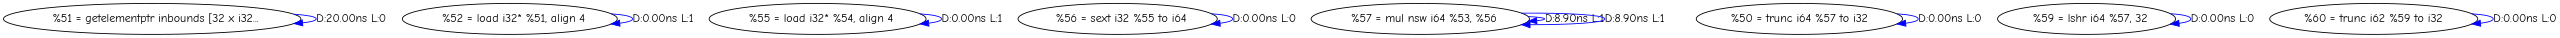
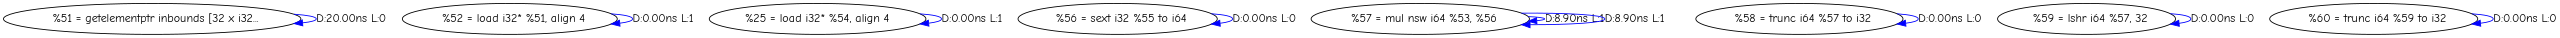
(818, 19) -> (818, 19)
(1799, 19) -> (1799, 19)
(2374, 19) -> (2374, 19)
